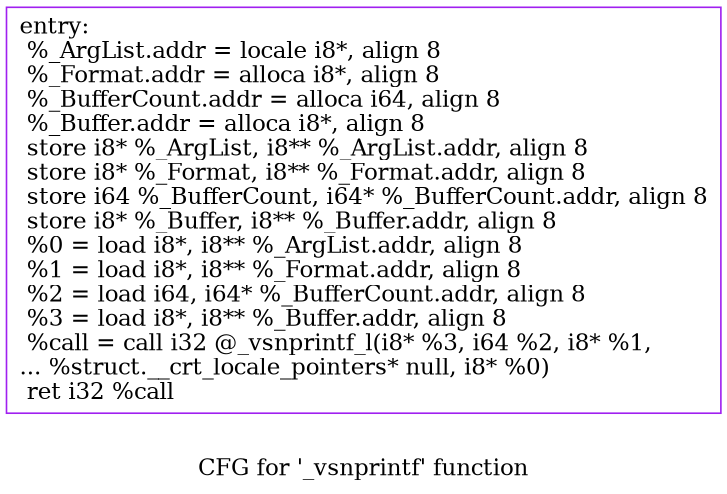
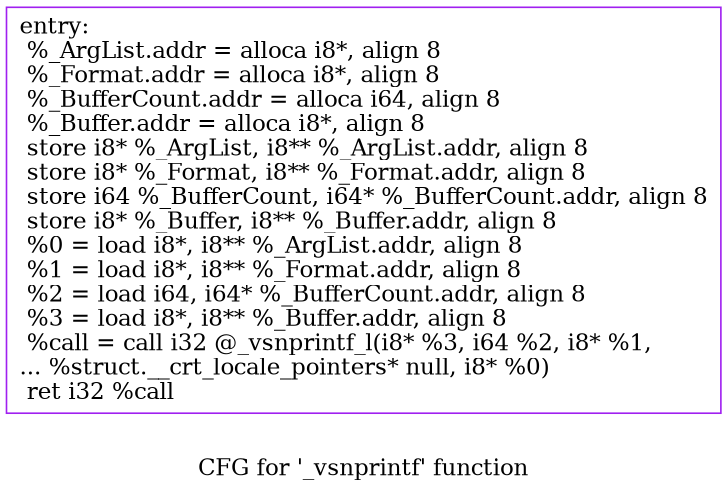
(231, 51) -> (231, 51)
